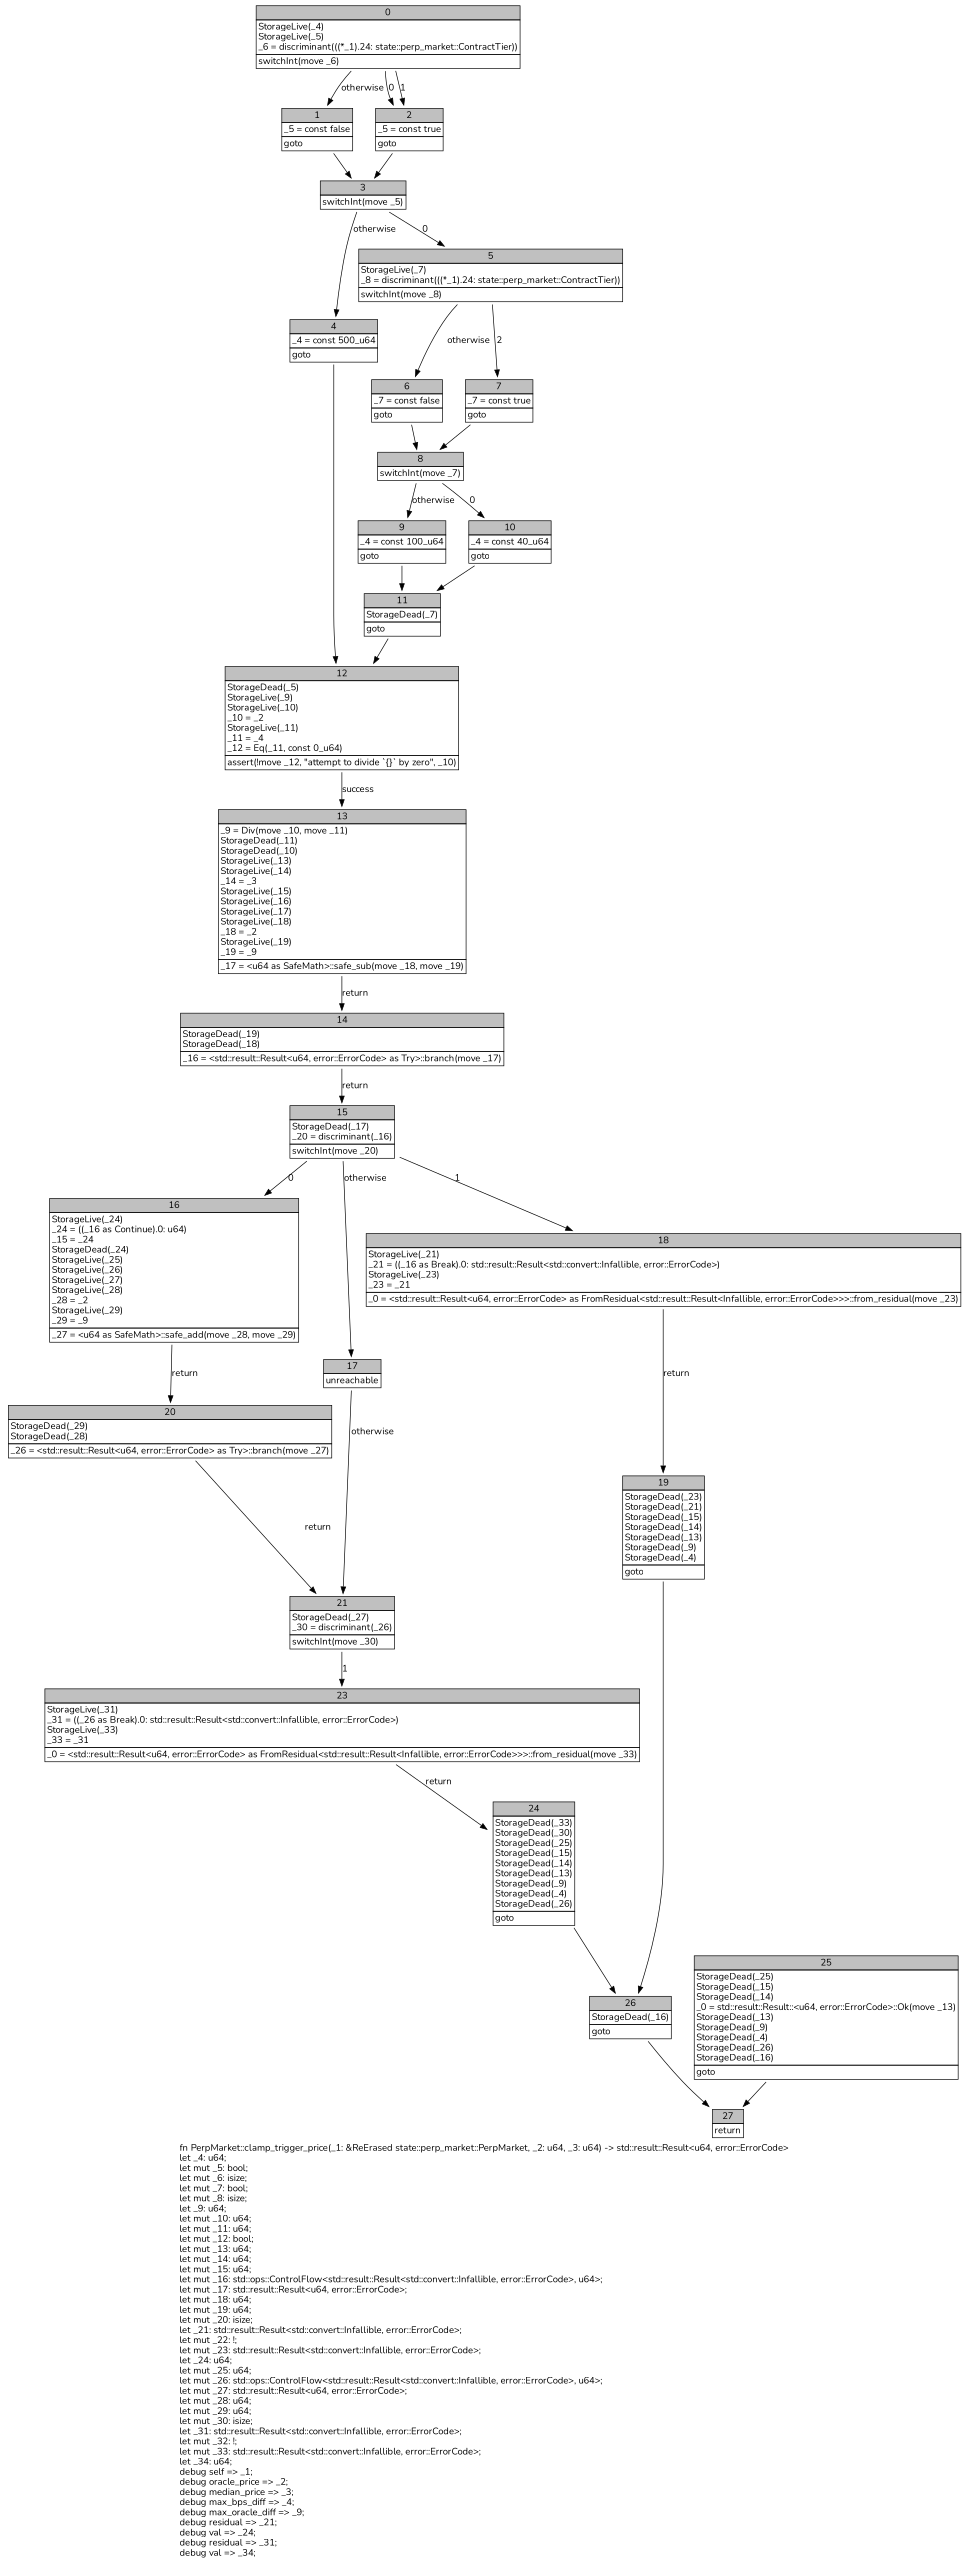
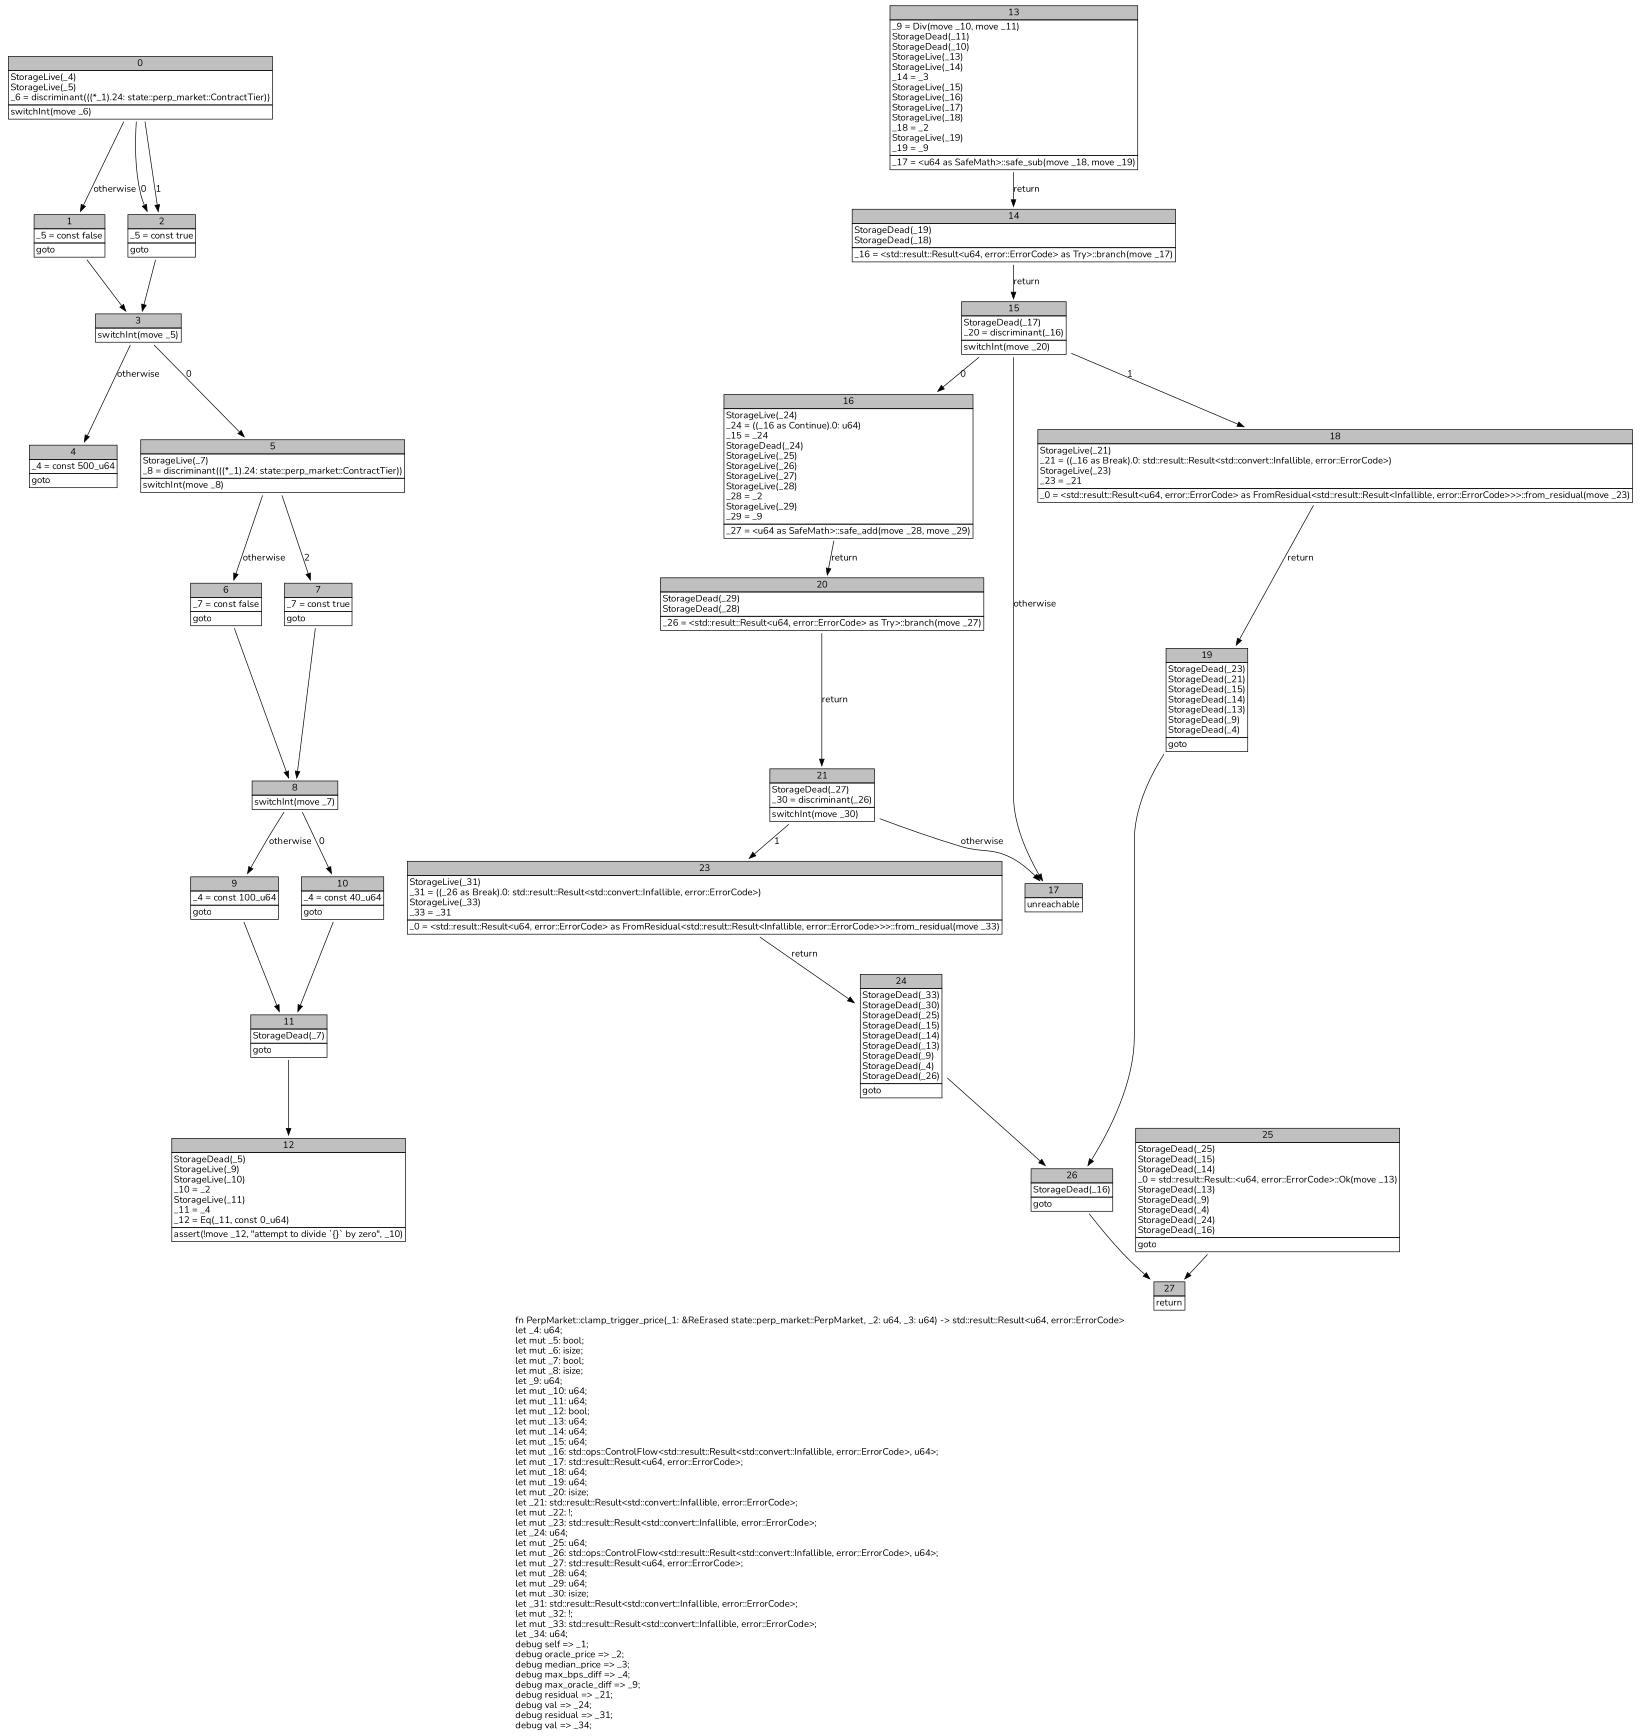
(334, 511) -> none
(342, 786) -> none
(347, 1489) -> (959, 846)
(735, 2048) -> (1177, 1220)
